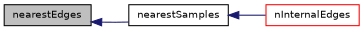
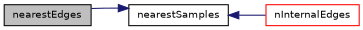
(115, 22) -> (105, 8)
